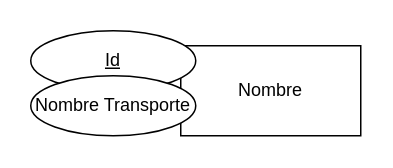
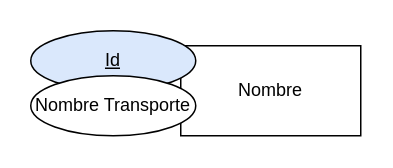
(113, 61) -> (113, 61)
